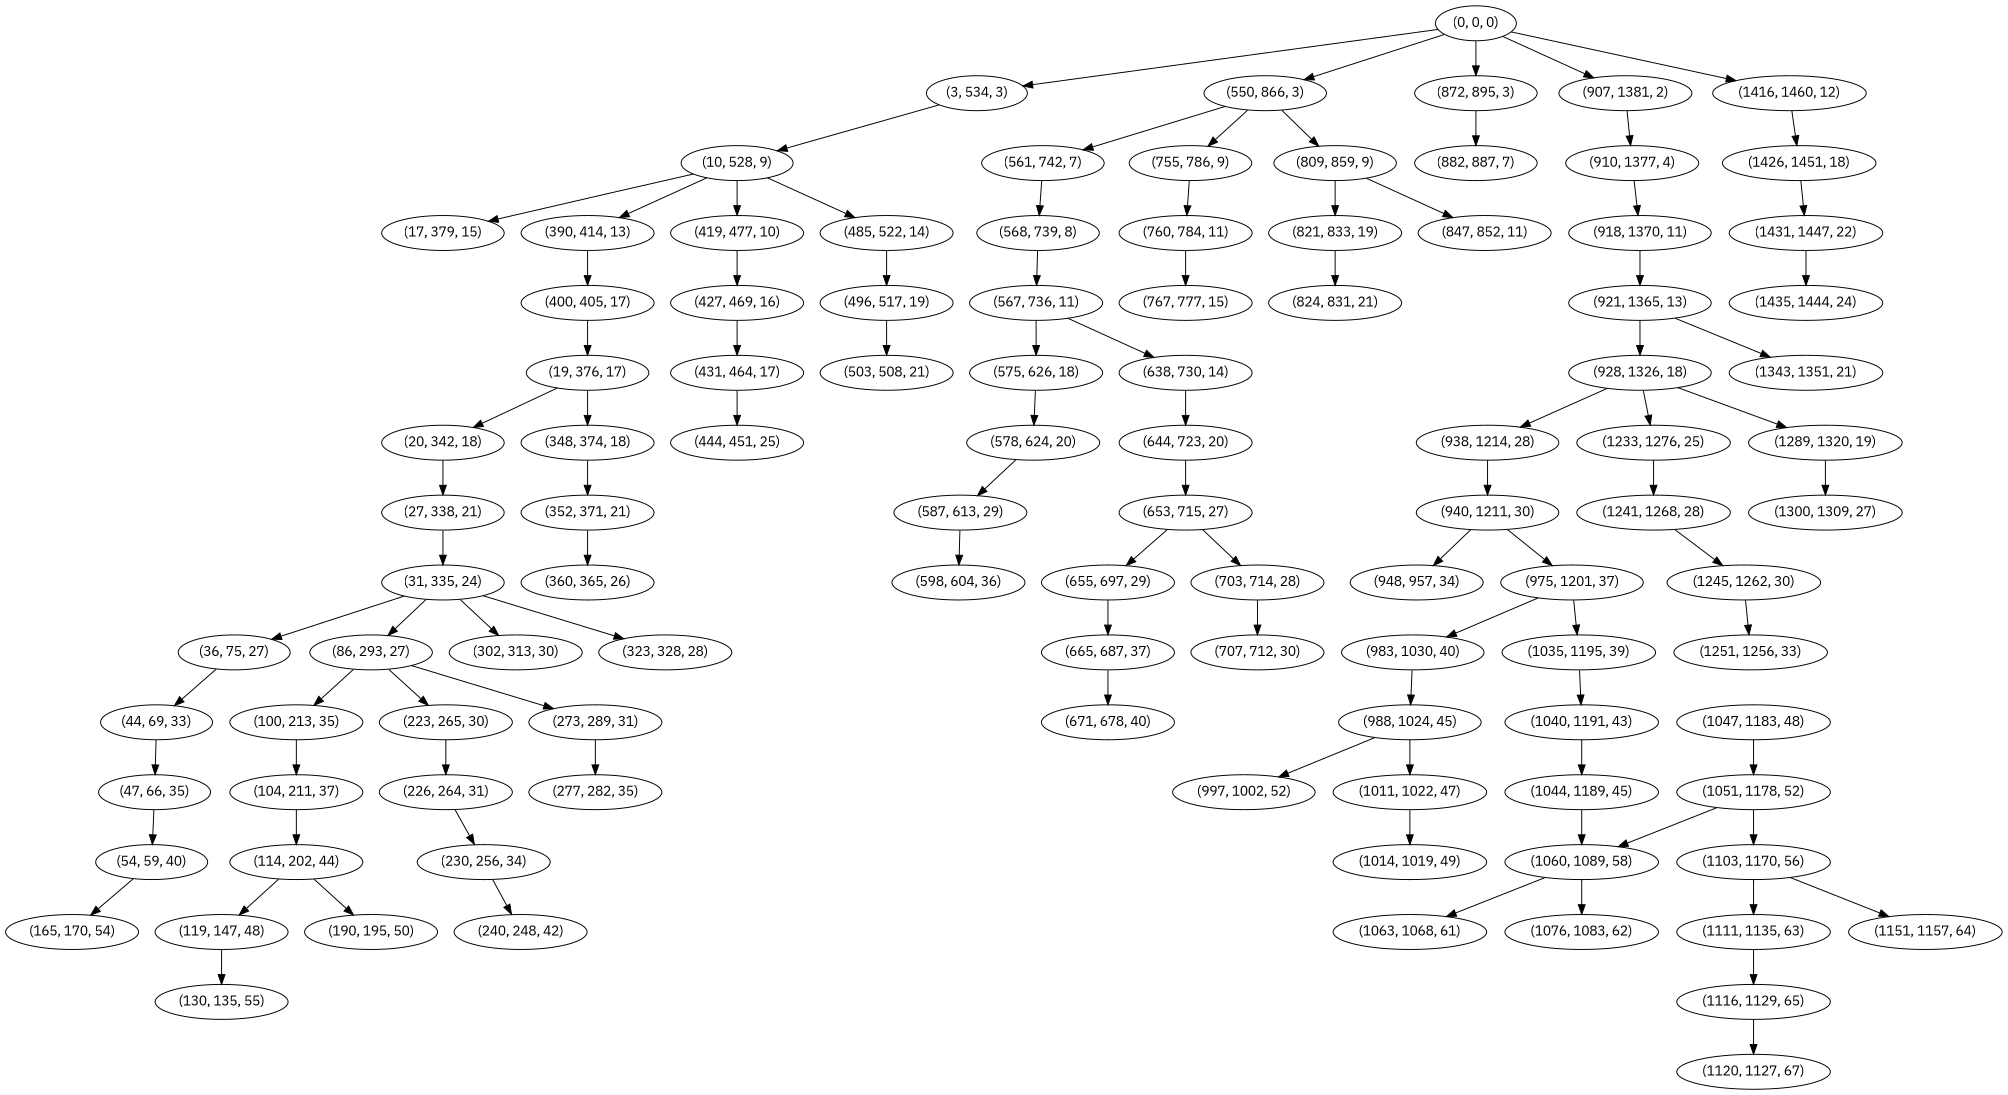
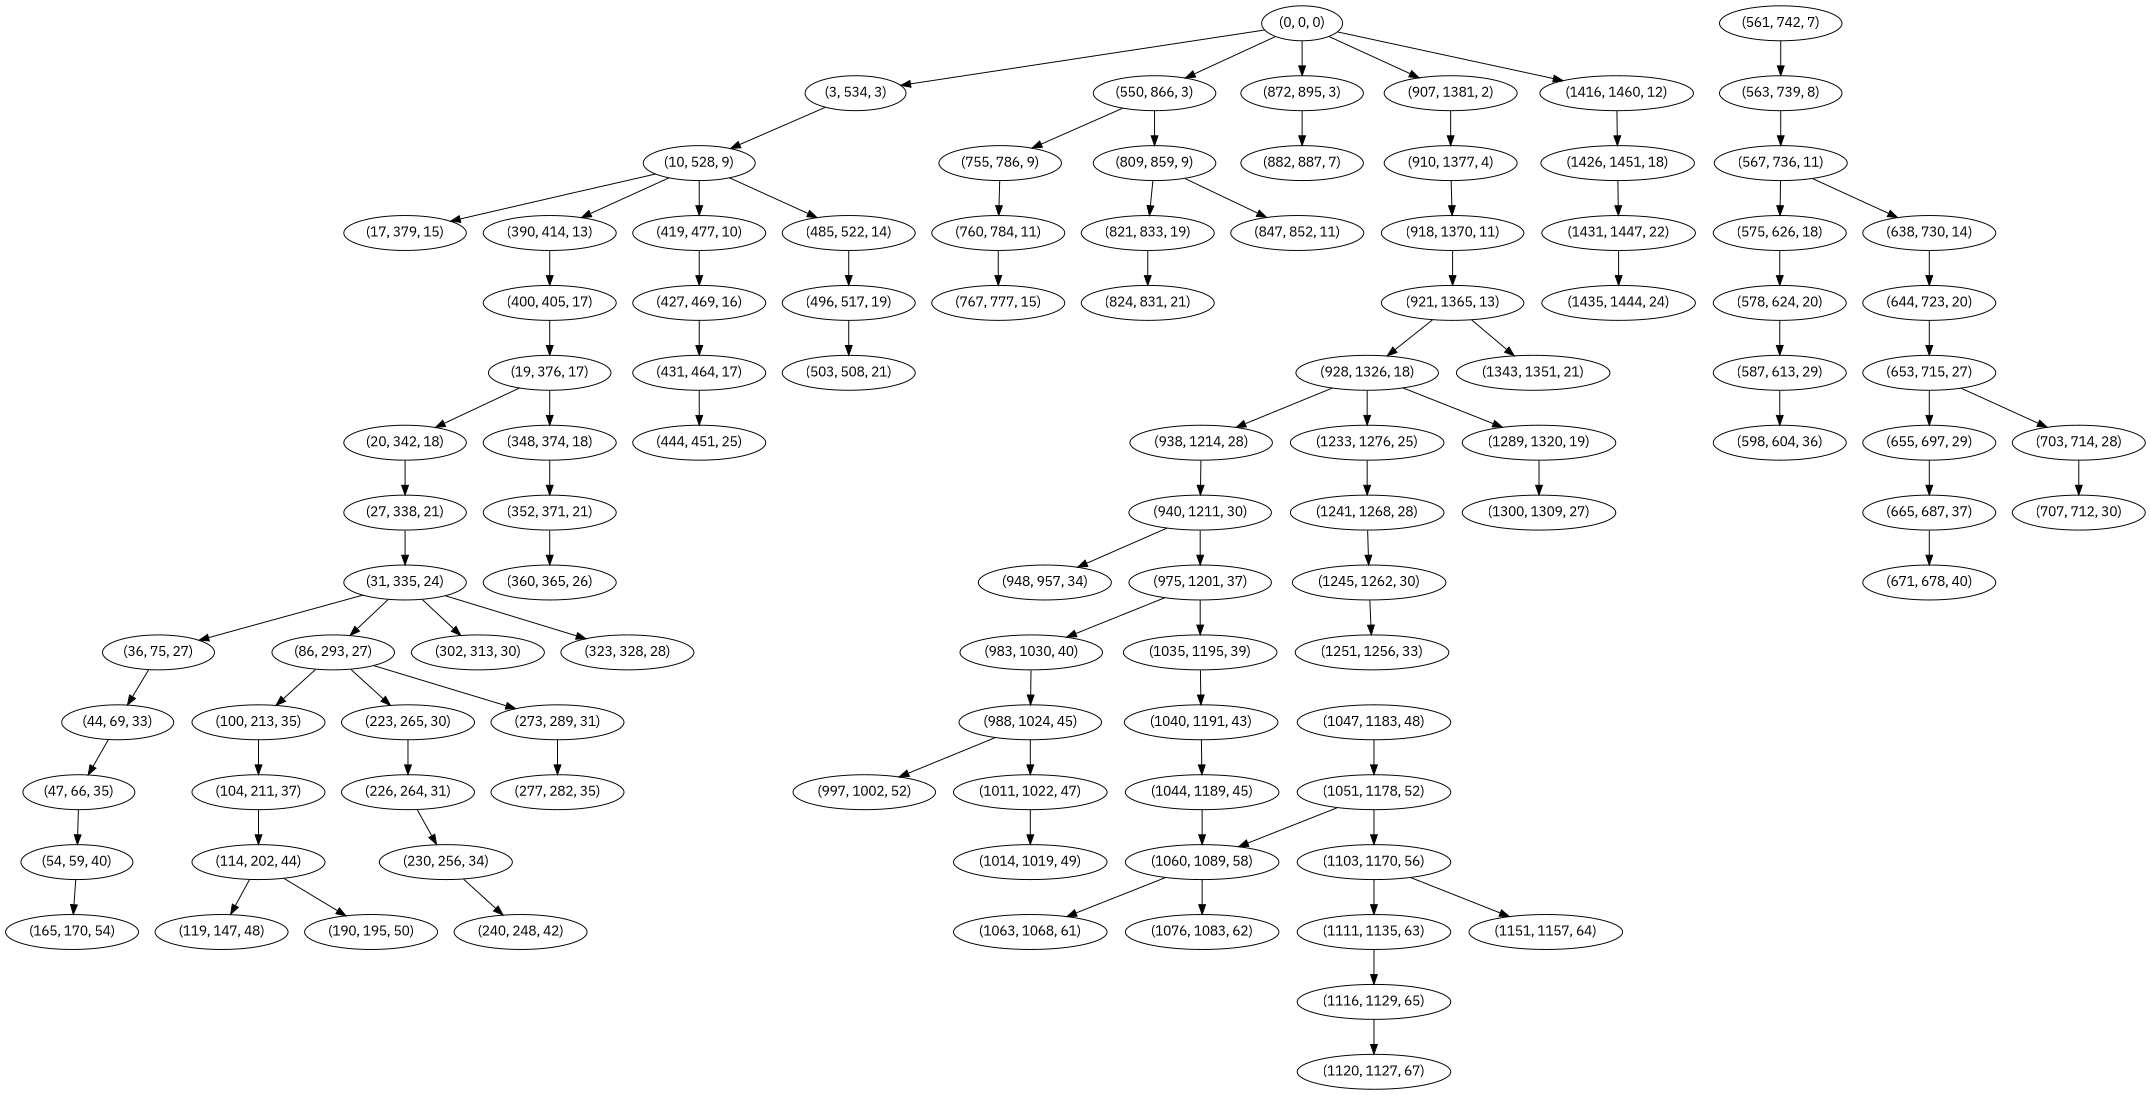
(1159, 127) -> none
(1038, 233) -> (1781, 93)
(222, 1002) -> none
